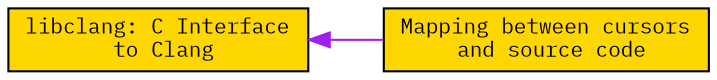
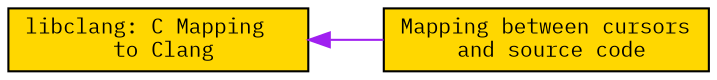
(158, 40) -> (158, 40)
